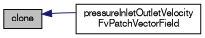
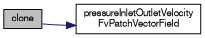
(64, 13) -> (54, 25)
